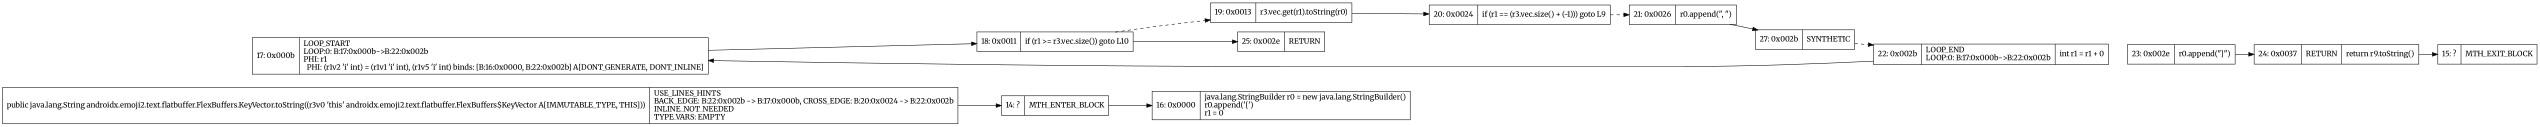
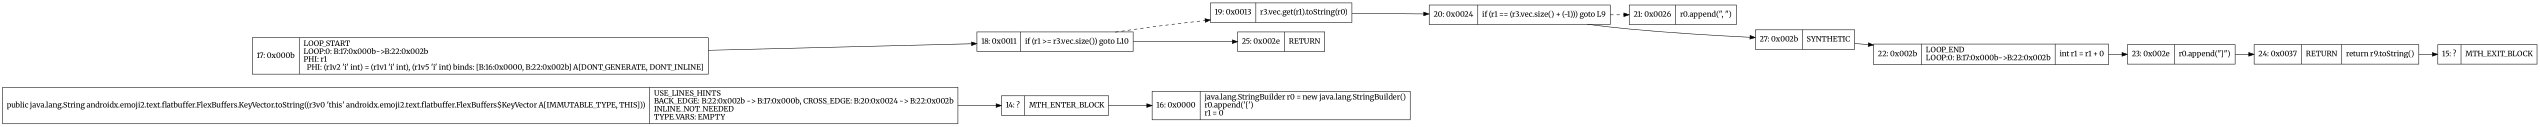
(1741, 27) -> (1668, 32)
(1861, 44) -> (1861, 44)
(1294, 66) -> (2115, 54)
